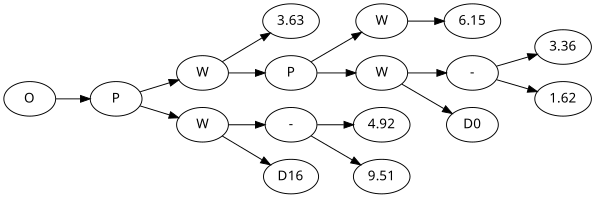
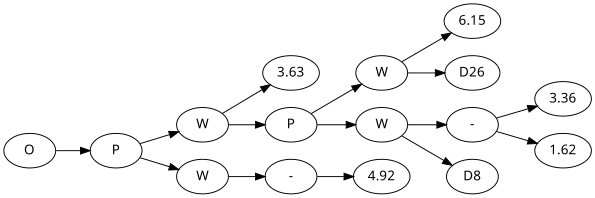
none -> (472, 73)
(472, 125) -> (472, 177)
(291, 177) -> none
(382, 177) -> none
